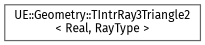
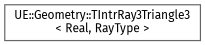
(103, 23) -> (103, 23)
